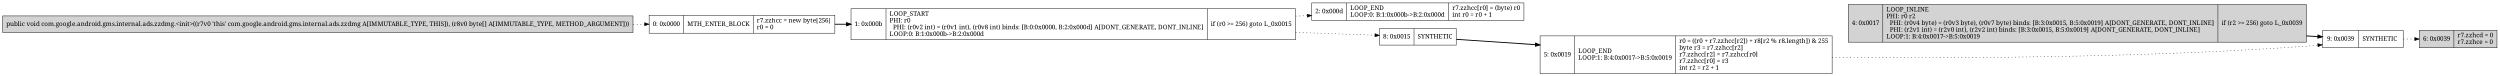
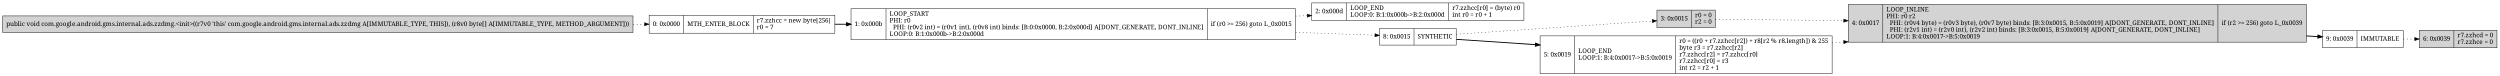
none -> (1686, 19)
(765, 27) -> (765, 27)
(2380, 39) -> (2380, 39)
(2075, 56) -> (1838, 43)
